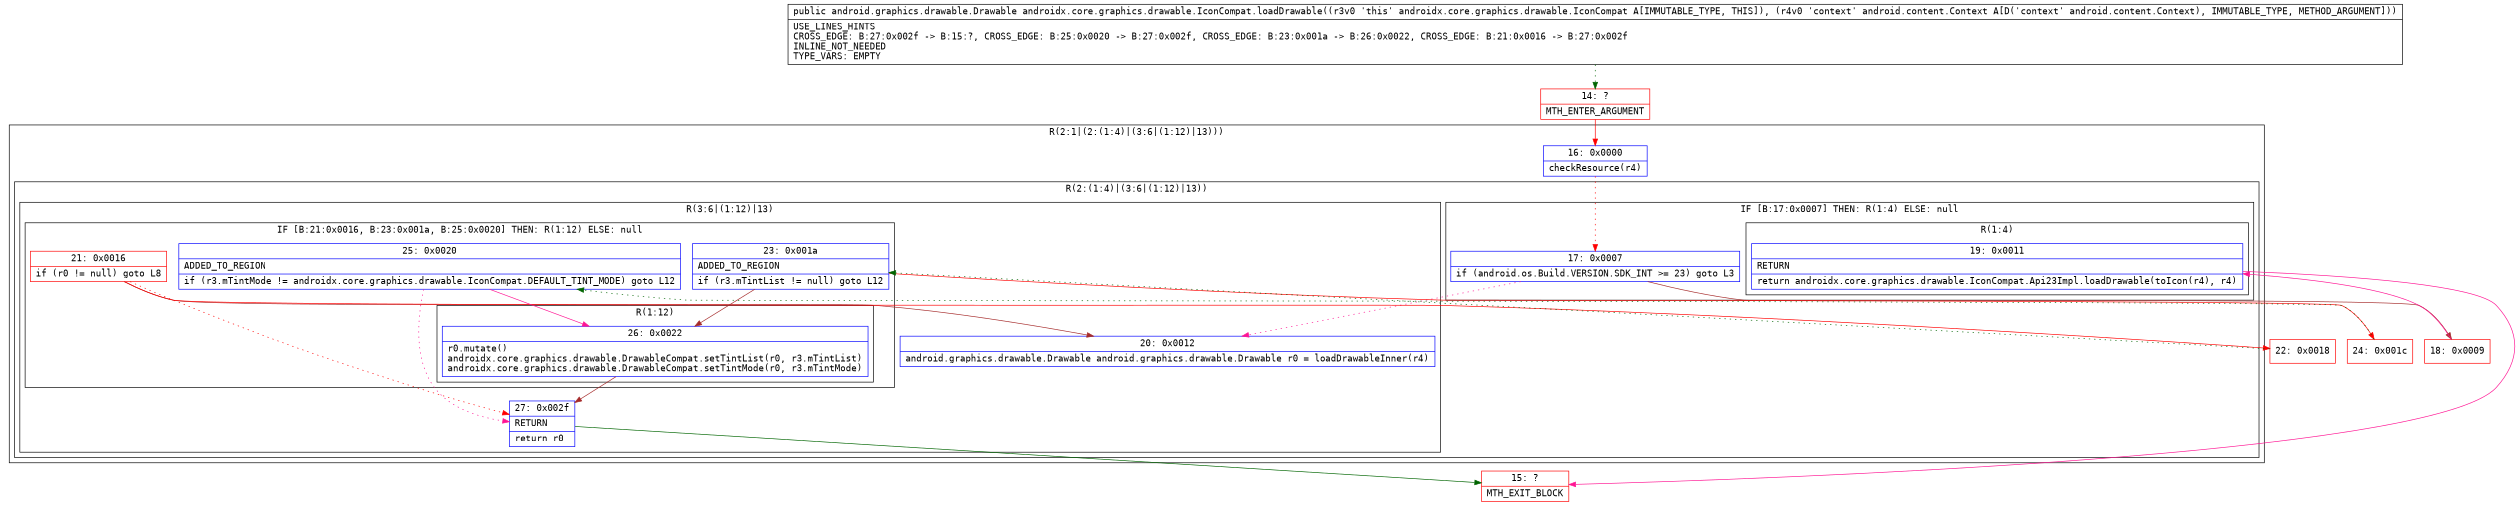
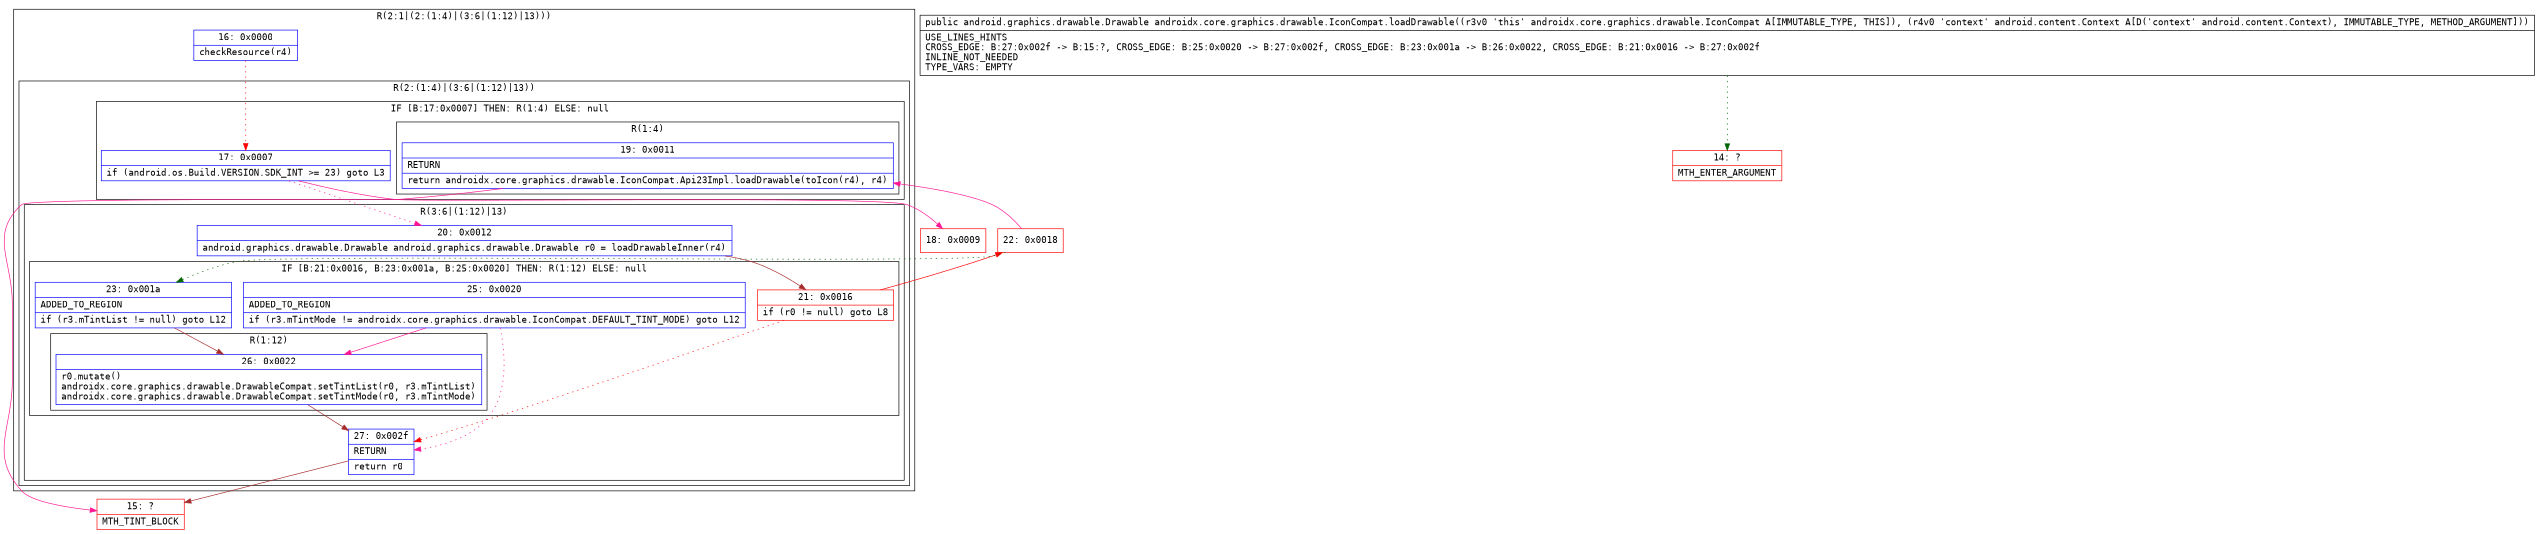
(1595, 129) -> none
(2359, 288) -> (965, 196)
(2053, 301) -> (620, 200)
(605, 305) -> (764, 266)
(2380, 351) -> none
(912, 447) -> (289, 476)
(1525, 494) -> (141, 522)
